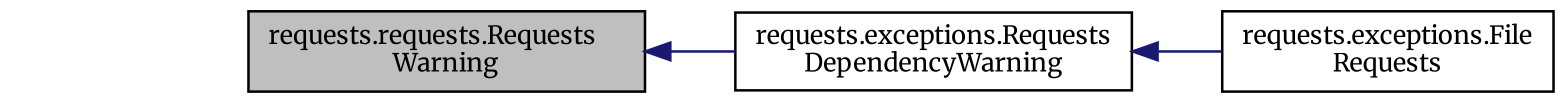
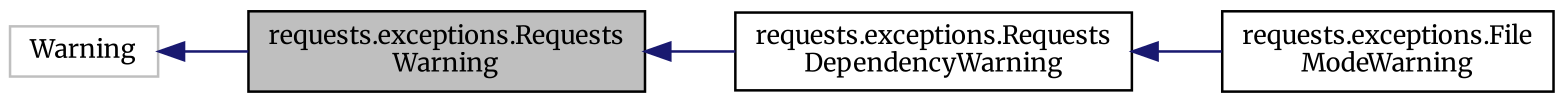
none -> (84, 51)
(447, 51) -> (447, 51)
(1388, 51) -> (1388, 51)
